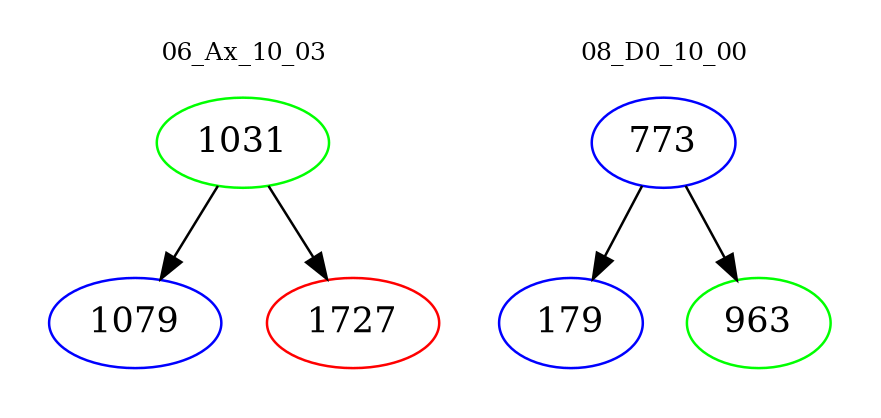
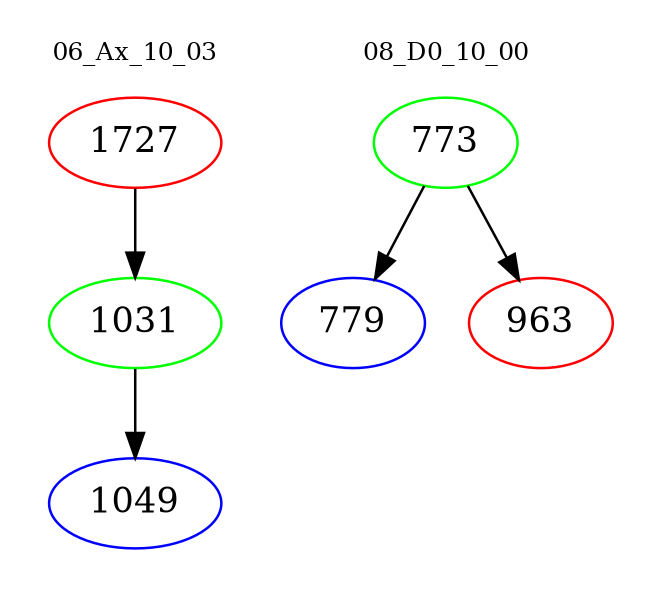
(664, 143) -> (446, 143)
(291, 222) -> (135, 221)
(135, 323) -> (135, 503)
(571, 323) -> (353, 323)
(759, 323) -> (541, 323)
